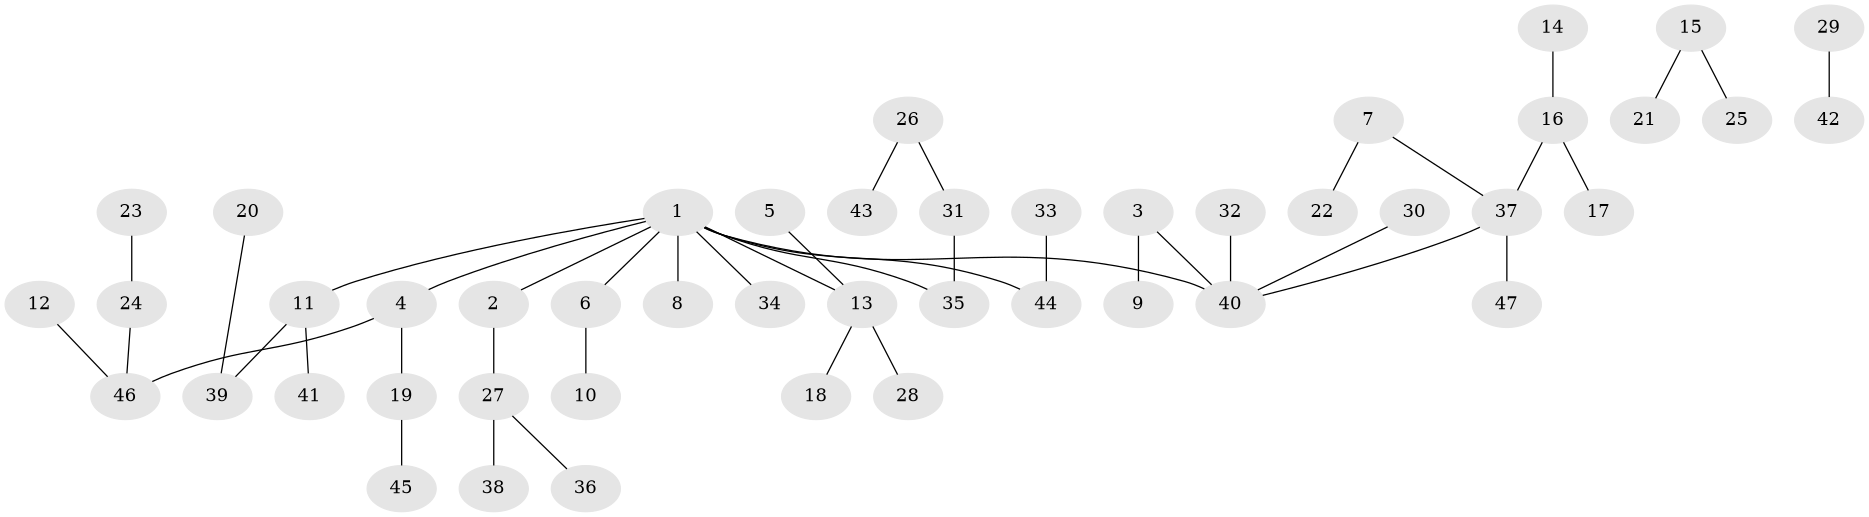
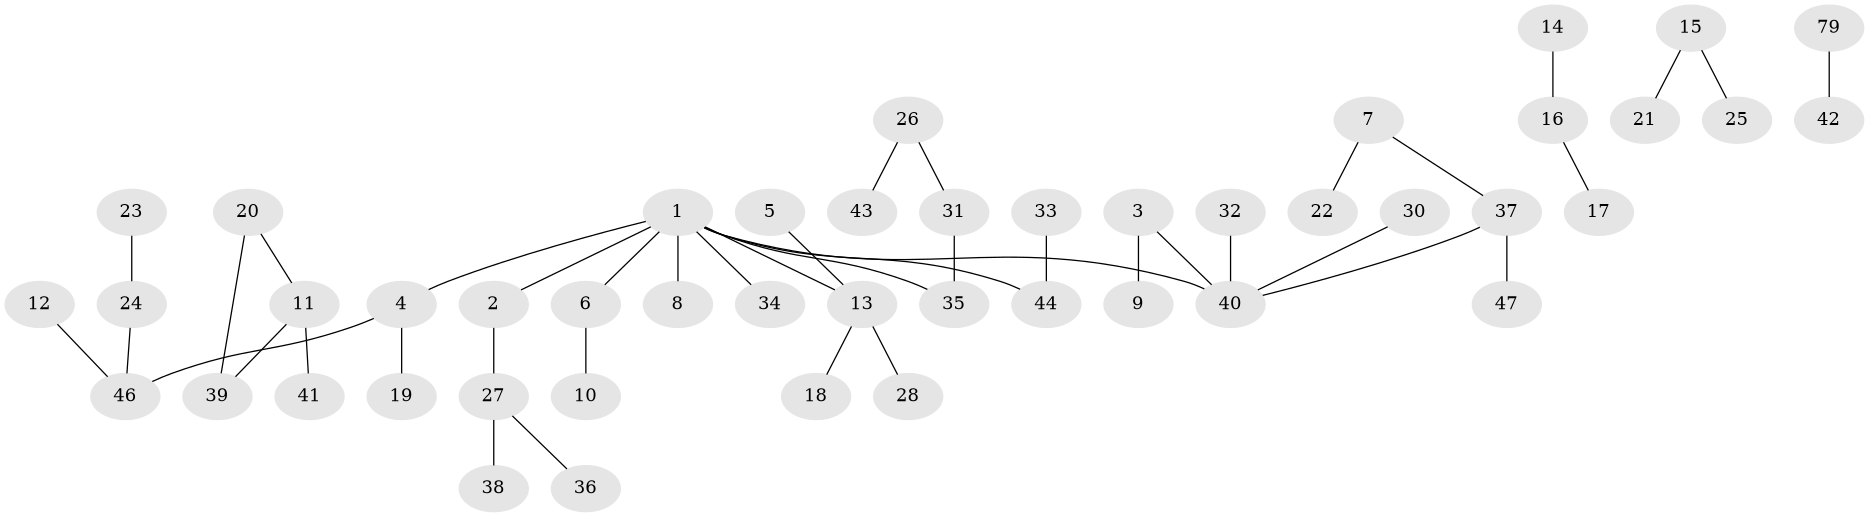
(1829, 28) -> (1829, 28)
(1530, 166) -> none
(487, 248) -> (276, 258)
(402, 489) -> none
